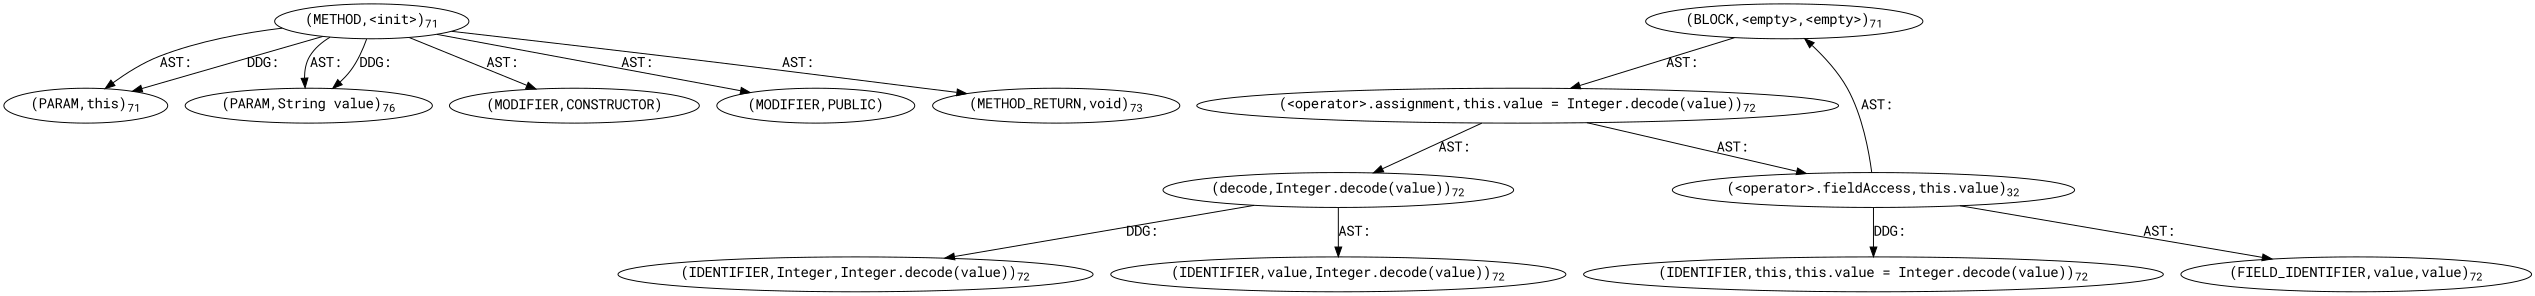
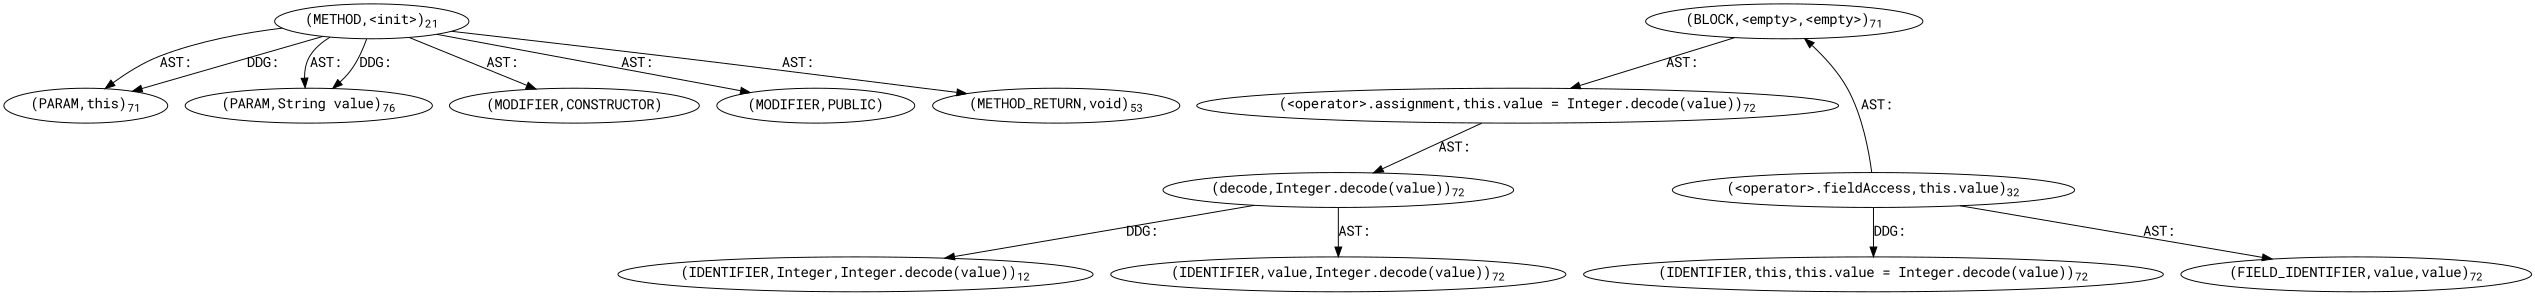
(432, 20) -> (432, 20)
(1137, 104) -> (1137, 104)
(1692, 147) -> none
(1024, 273) -> (1024, 273)
